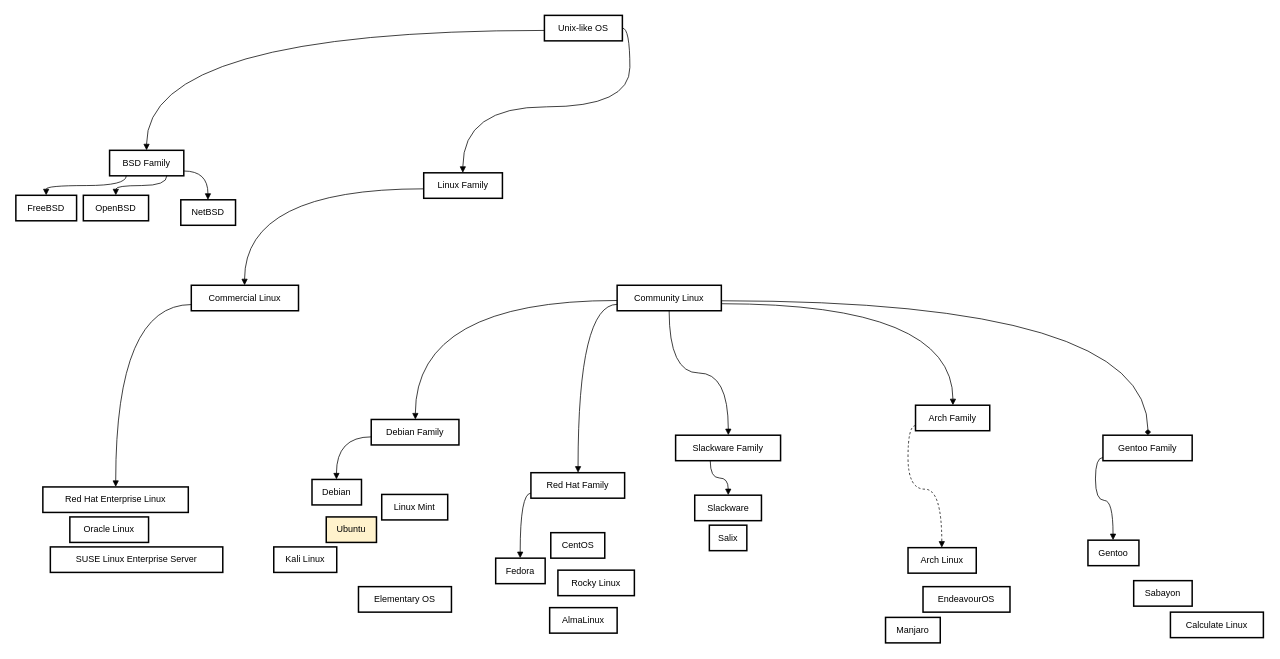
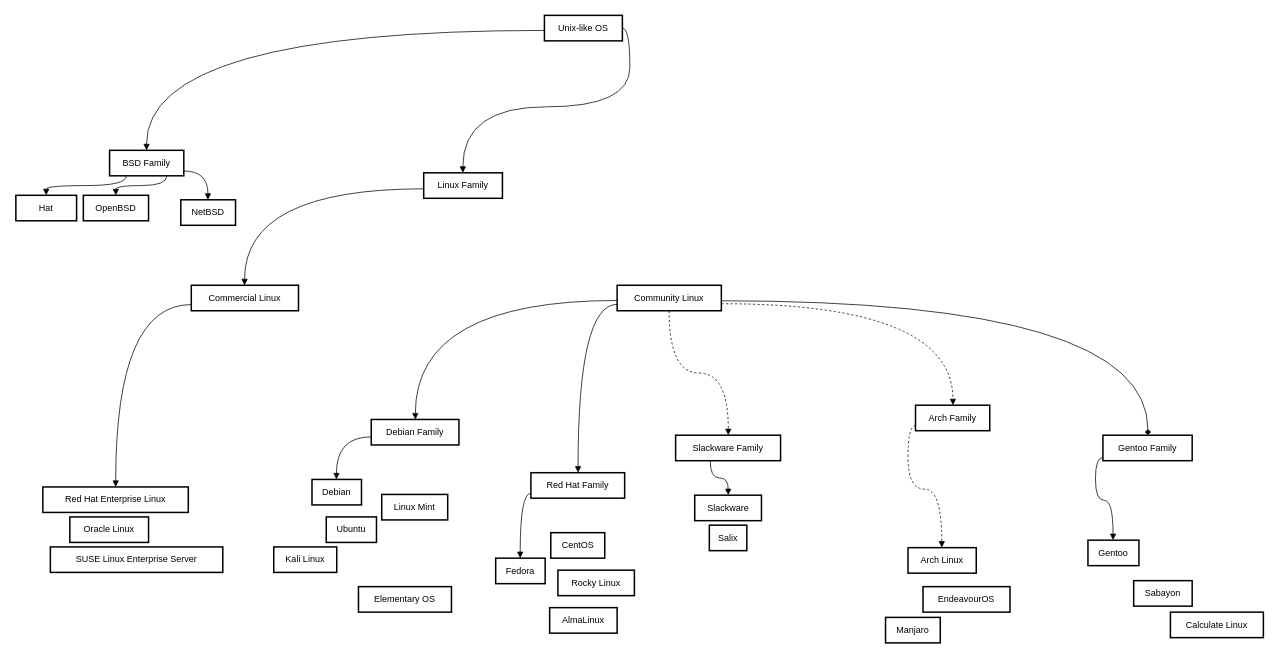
(46, 208) -> (46, 208)
(856, 316) -> (856, 316)
(694, 373) -> (694, 373)
(351, 530) -> (351, 530)
